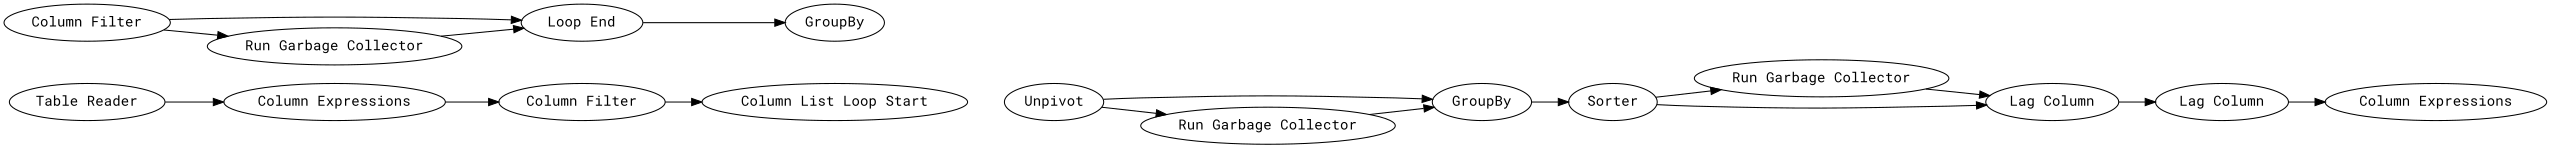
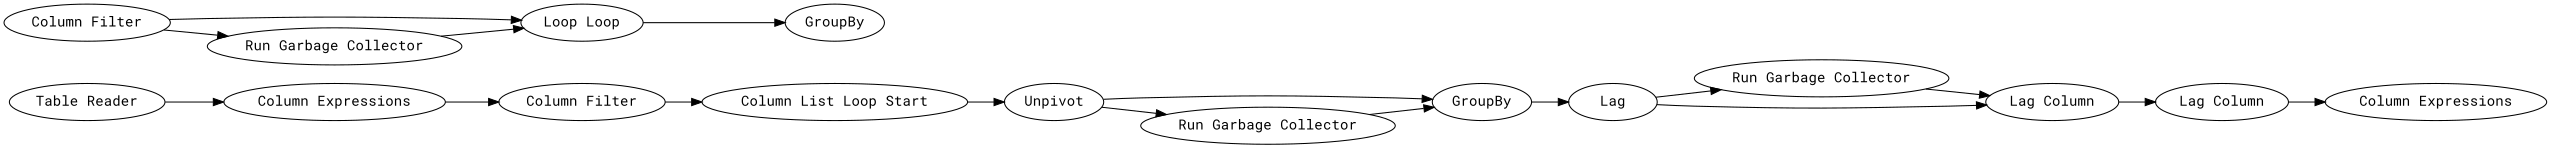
(582, 23) -> (582, 23)
none -> (981, 102)
(1613, 102) -> (1613, 102)
